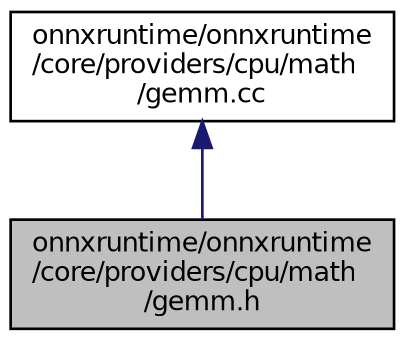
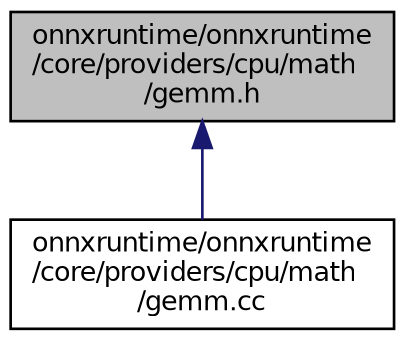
(202, 184) -> (202, 184)
